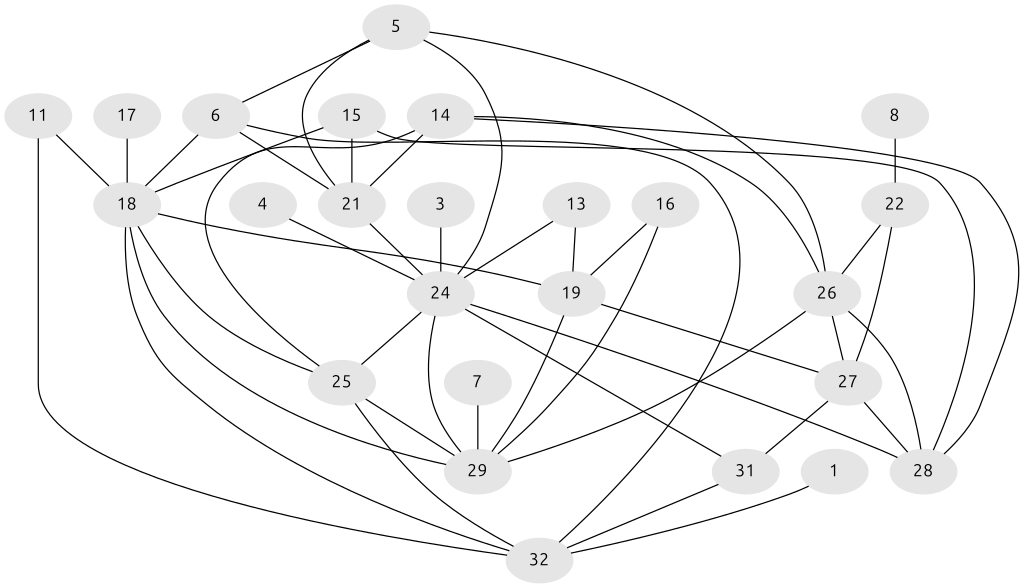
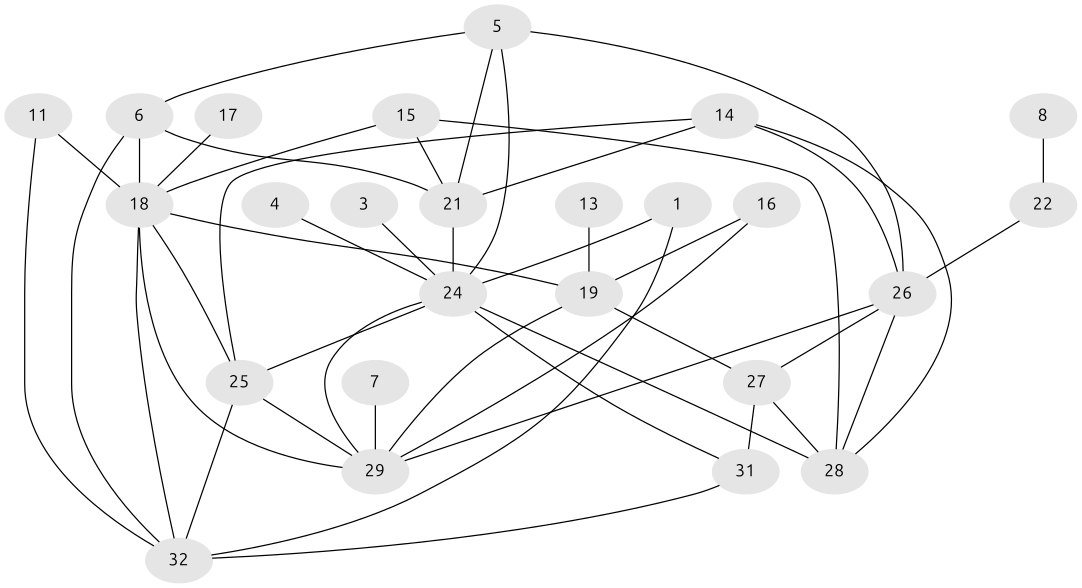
(509, 250) -> (568, 253)
(877, 295) -> none
